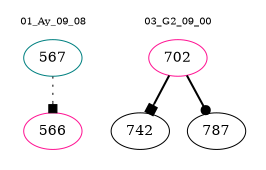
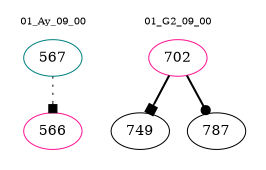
(53, 22) -> (53, 22)
(178, 22) -> (178, 22)
(140, 131) -> (140, 131)
